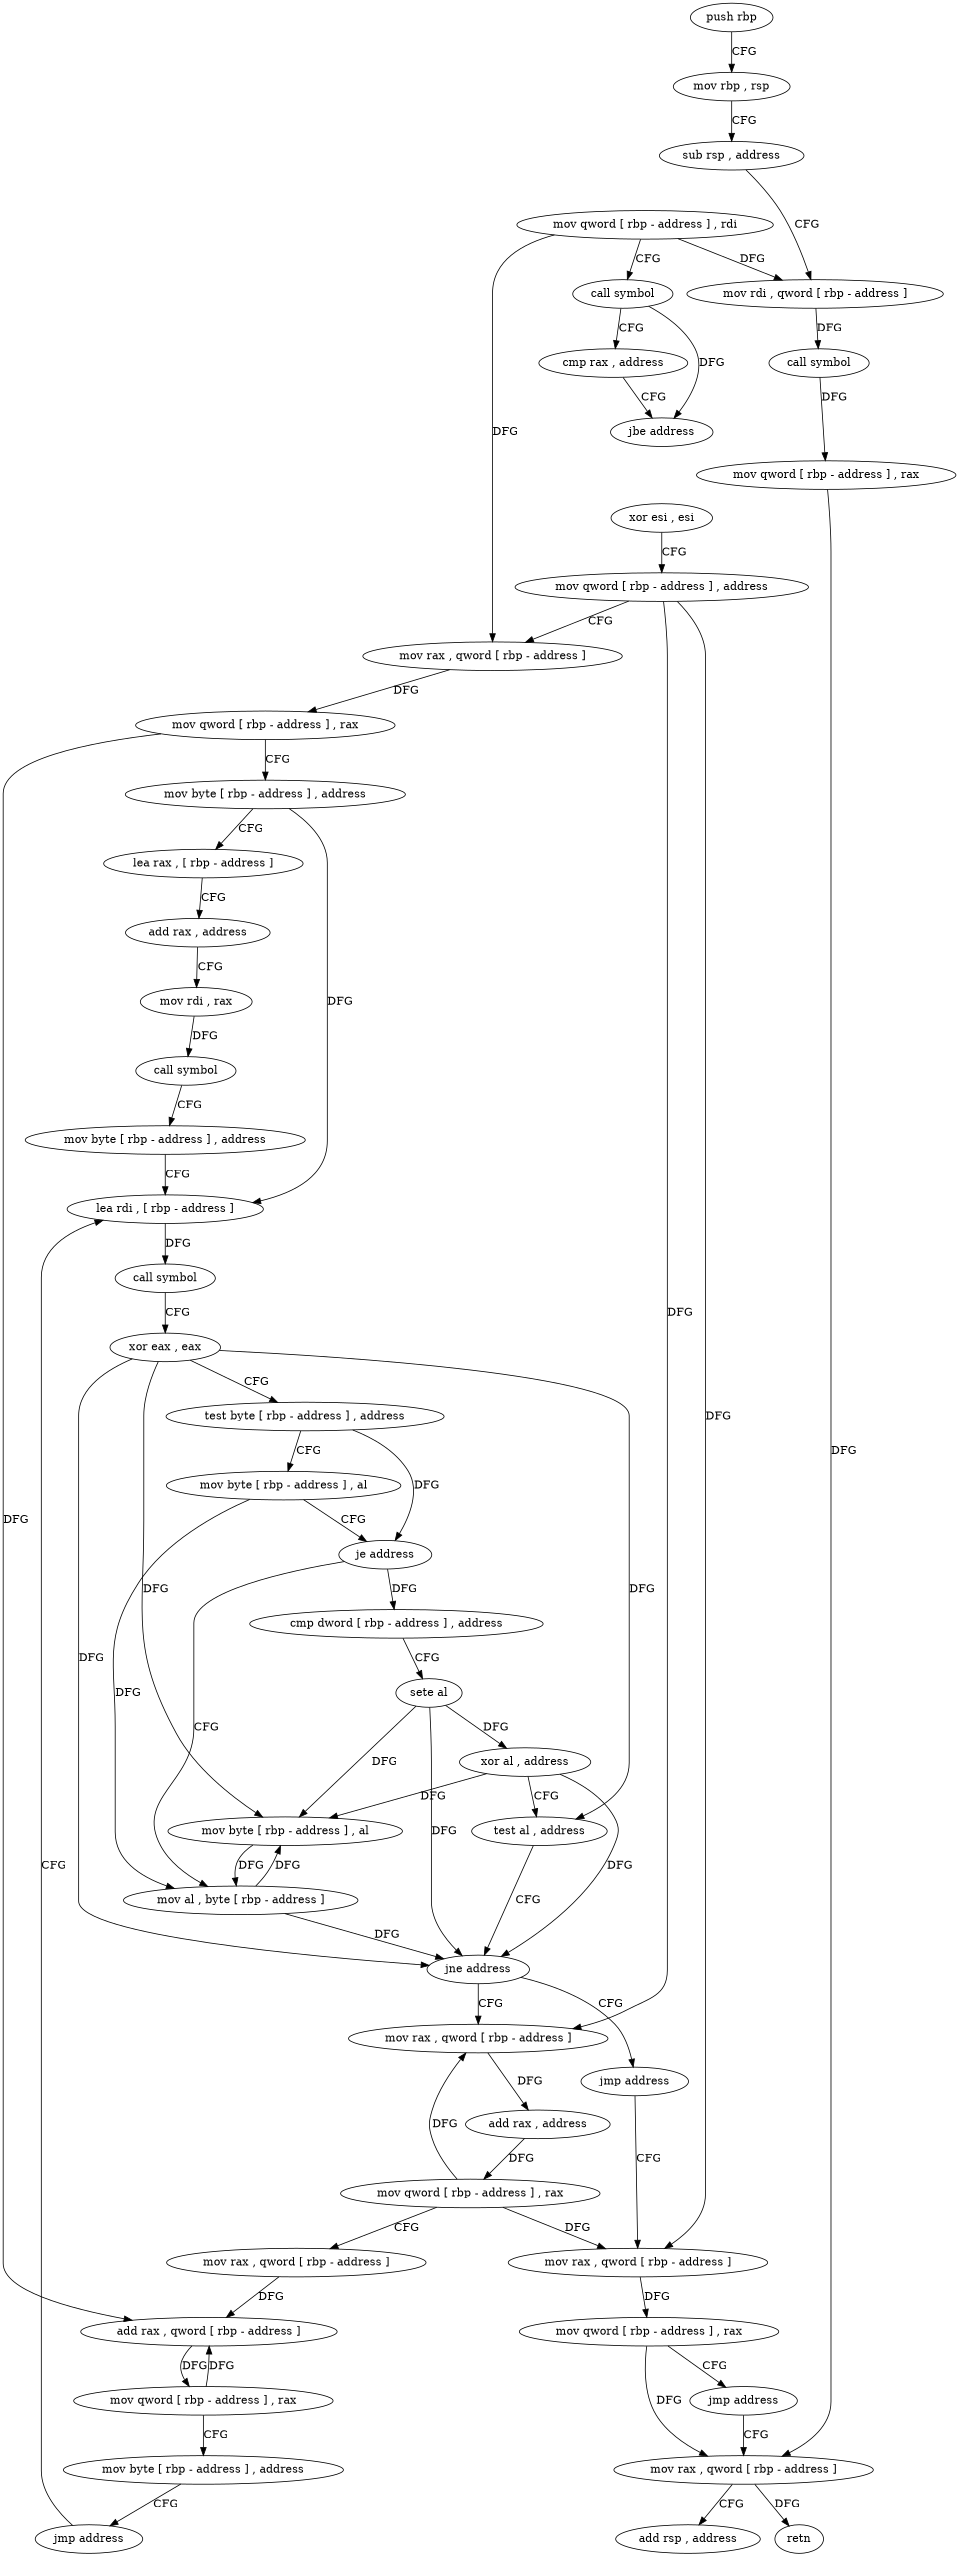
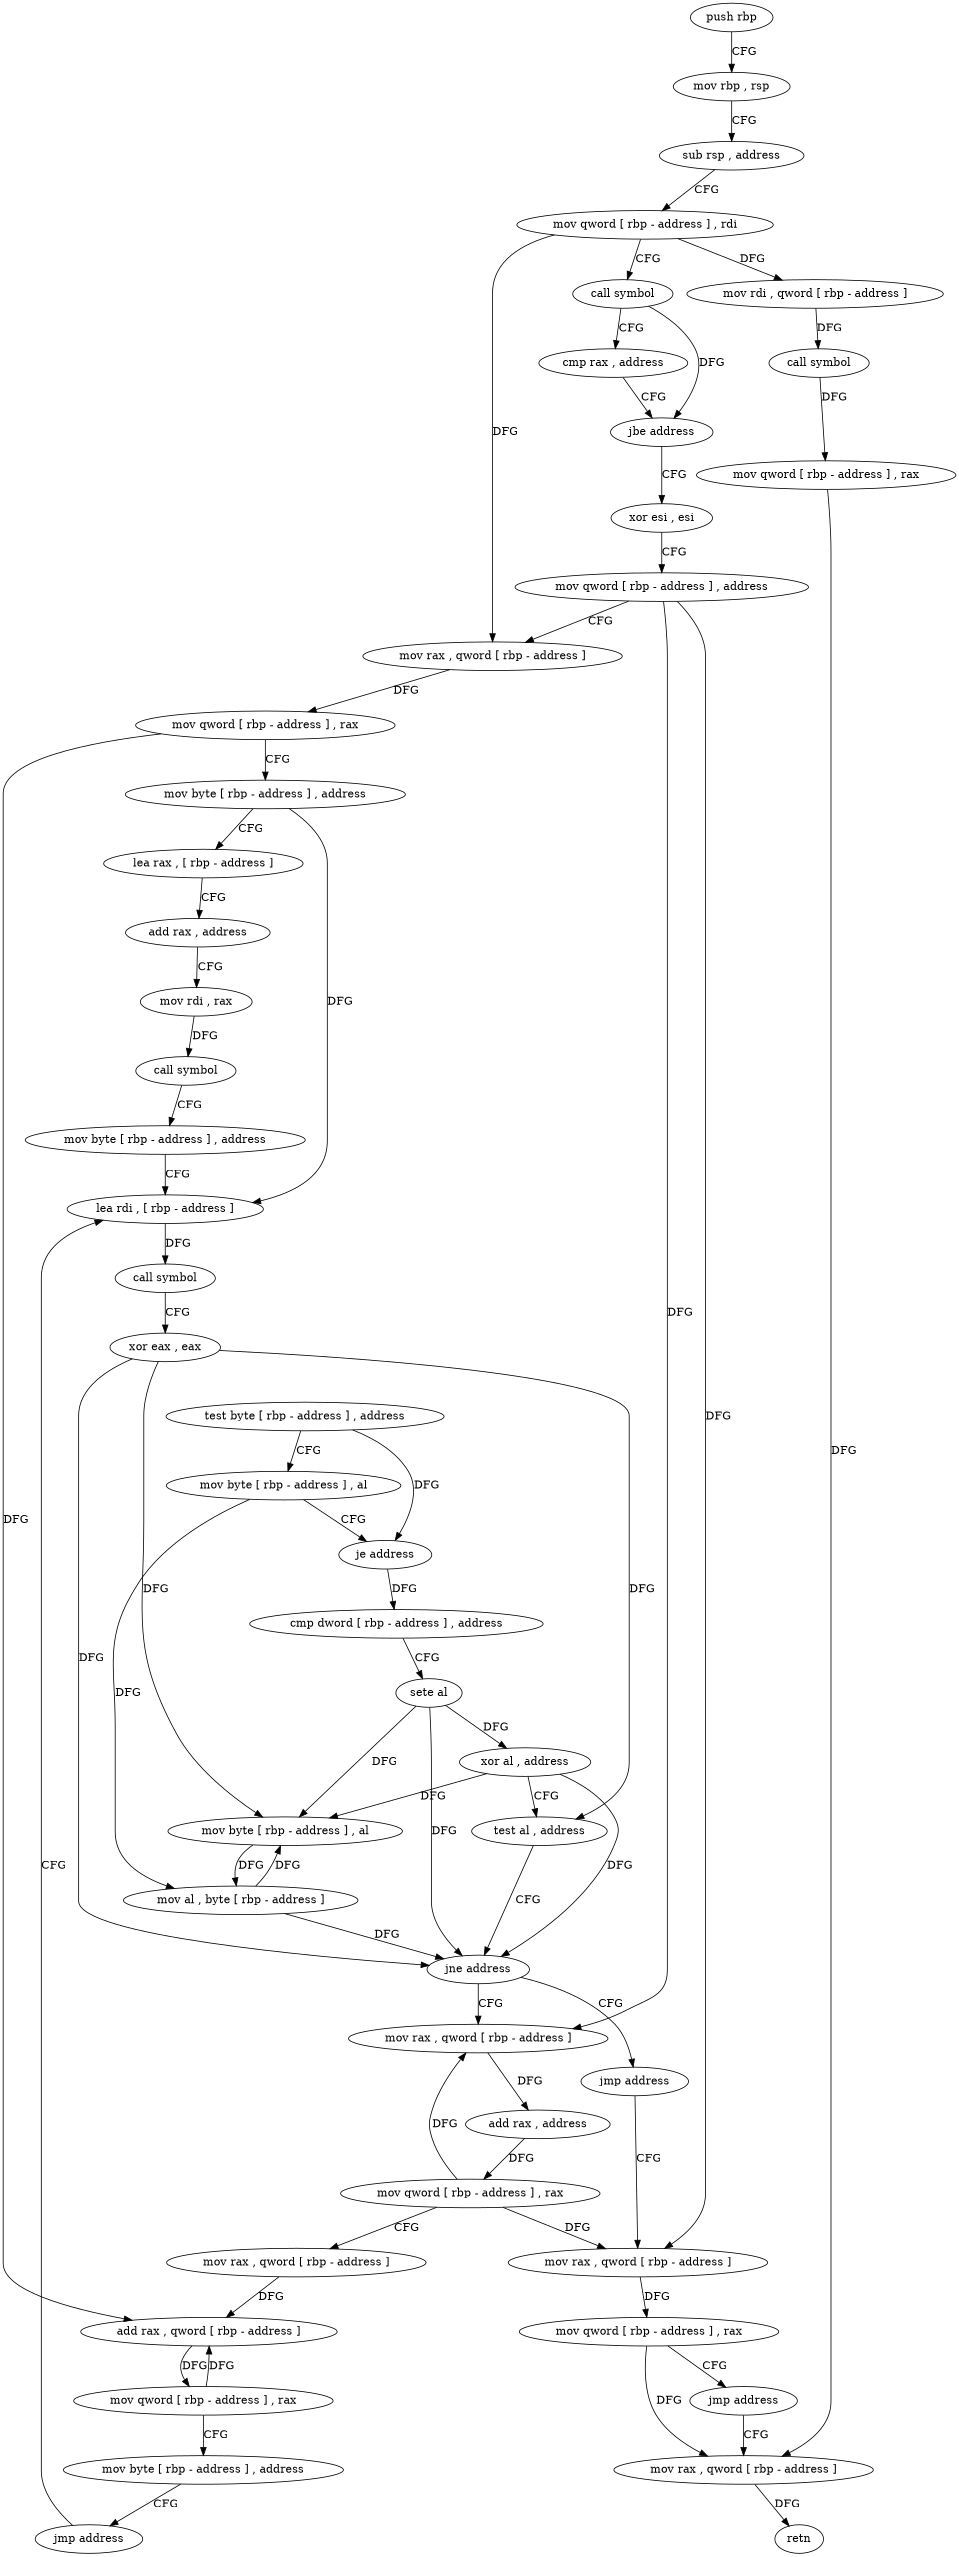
(784, 217) -> (692, 188)
none -> (662, 471)
(230, 1380) -> none
(194, 1683) -> none
(688, 2539) -> none
